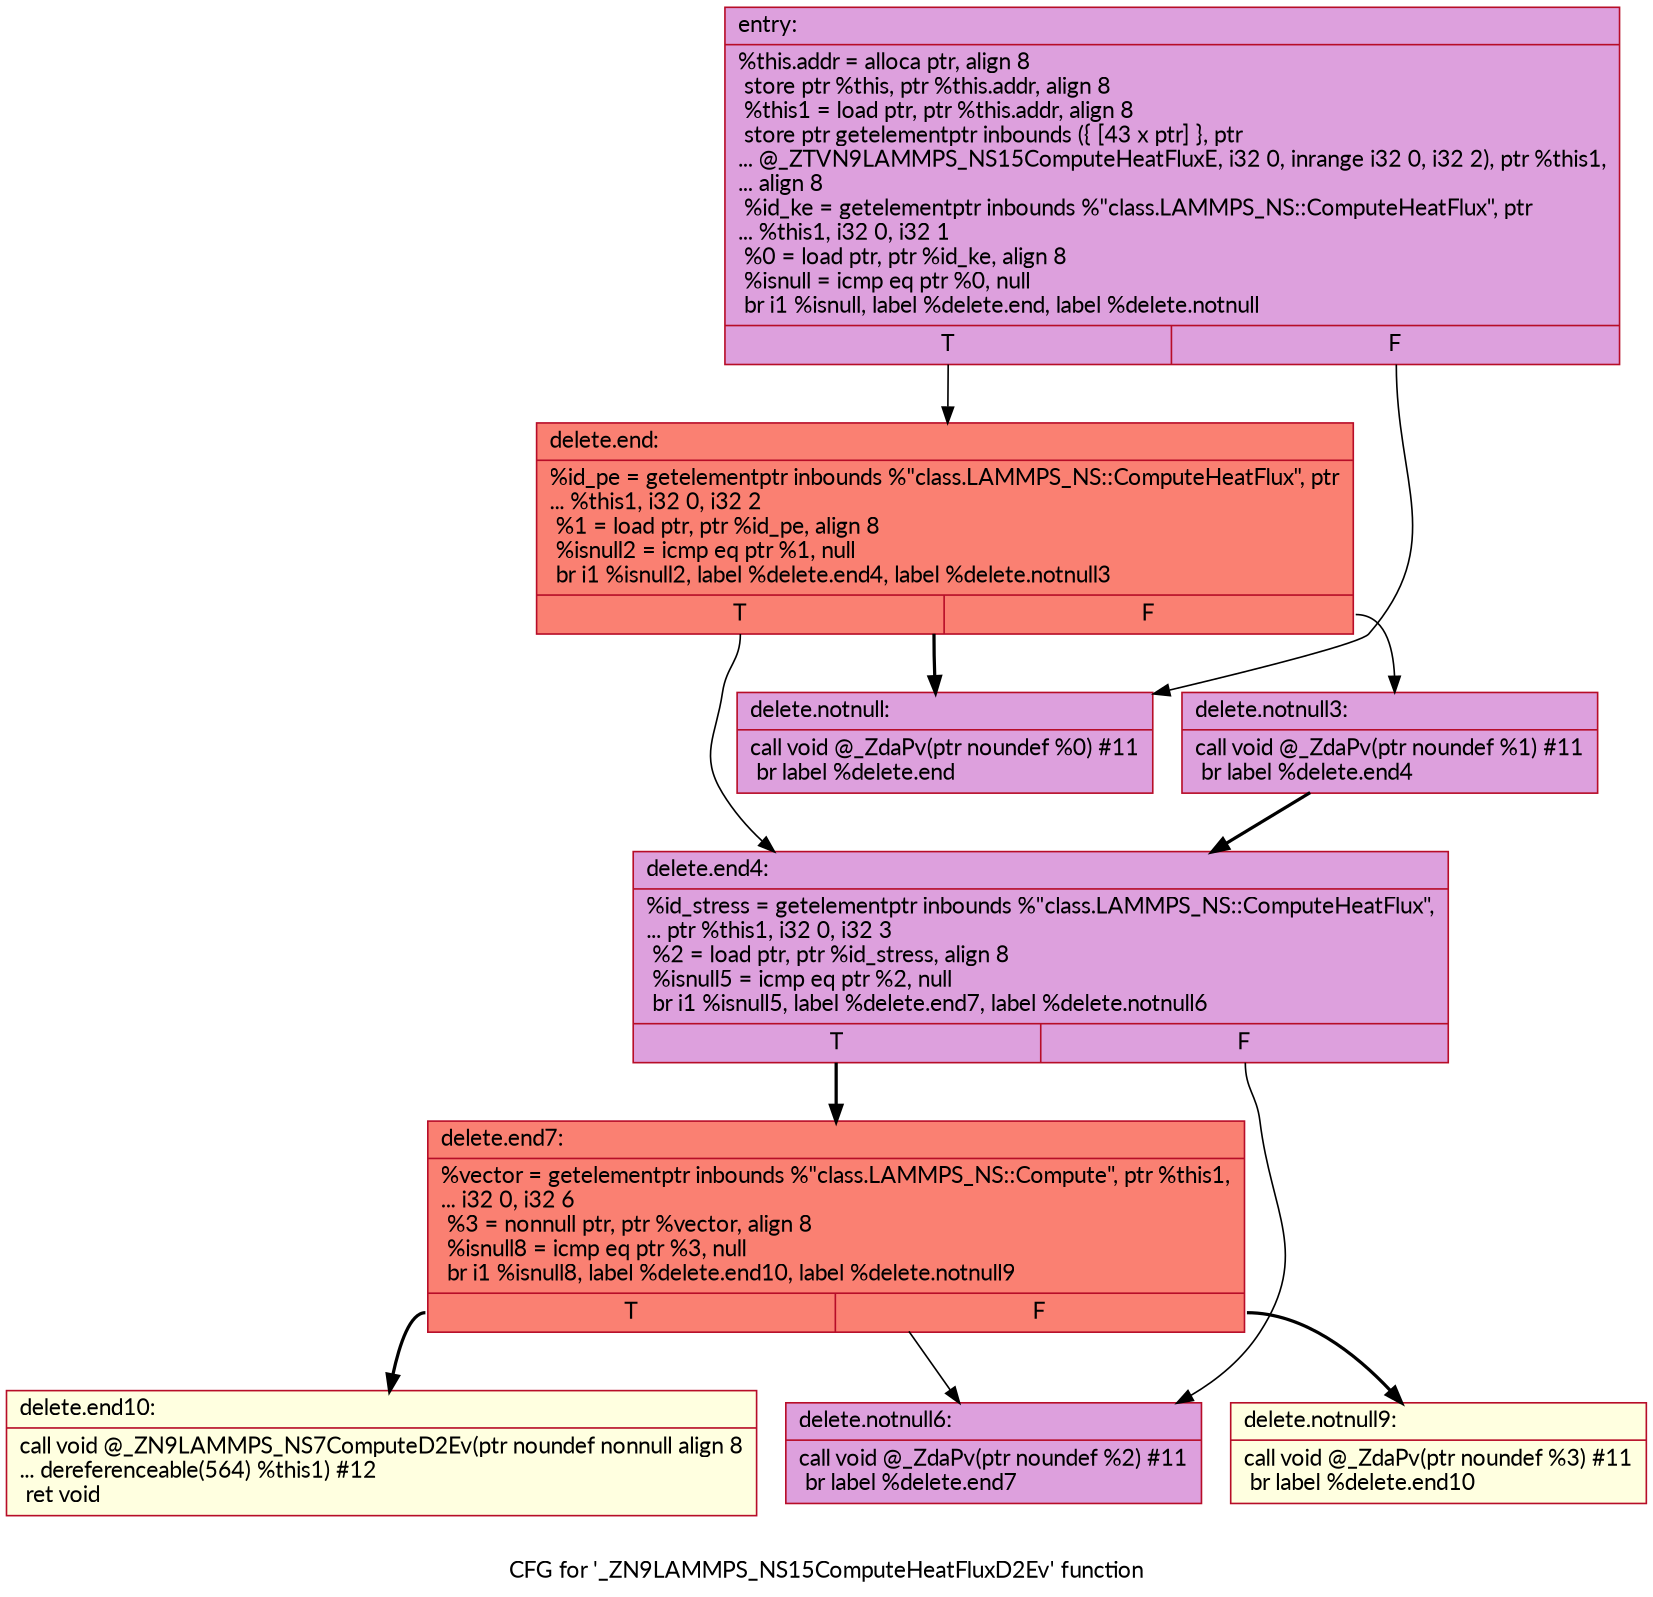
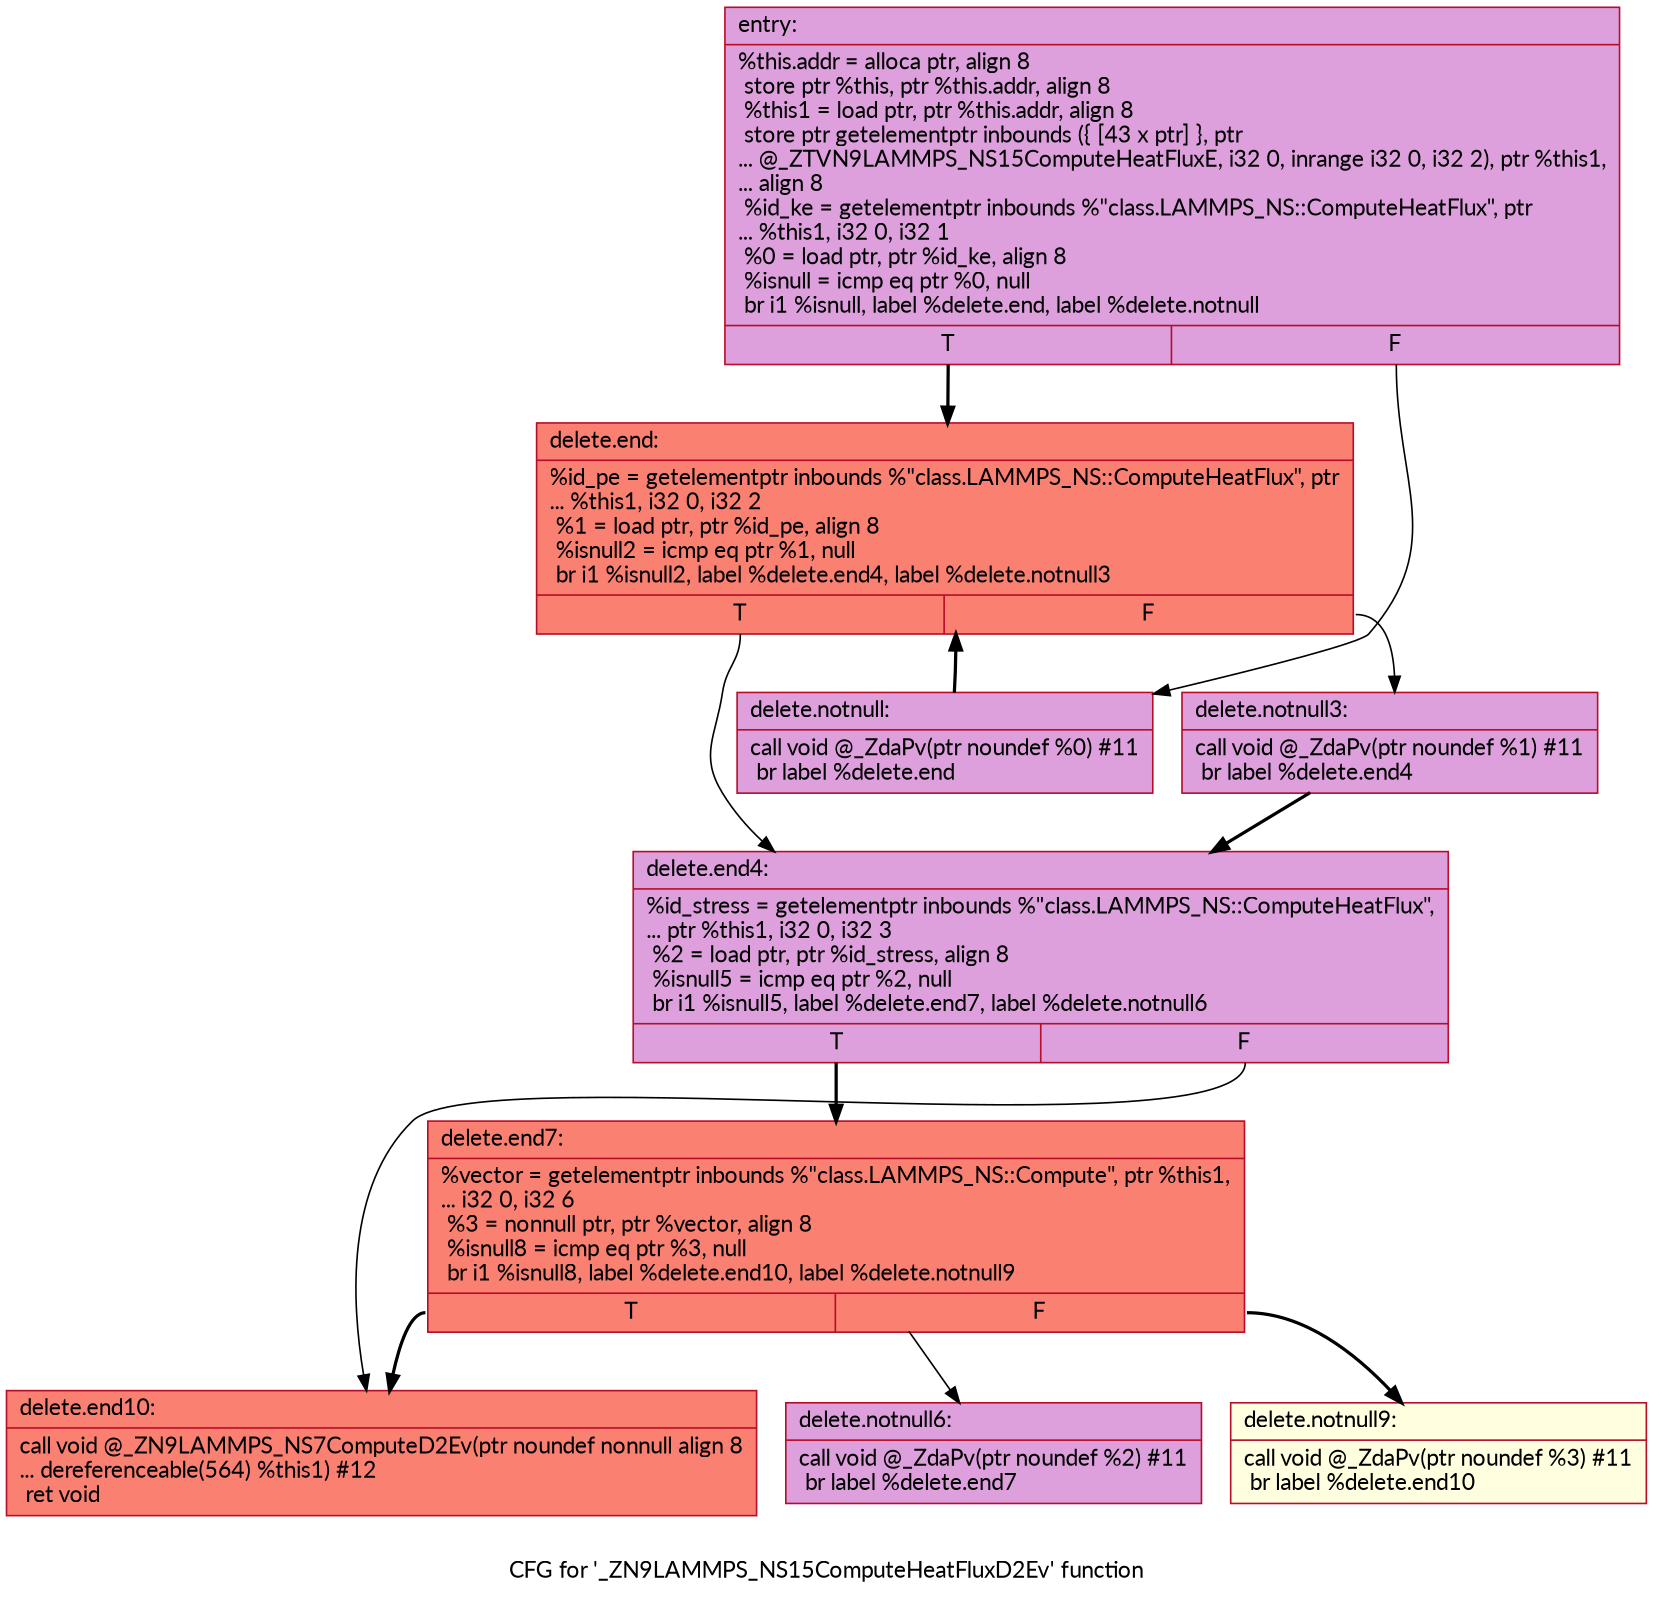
(948, 386) -> (948, 386)
(934, 655) -> (955, 672)
(1284, 1245) -> (698, 1099)
(382, 1453) -> (382, 1453)
